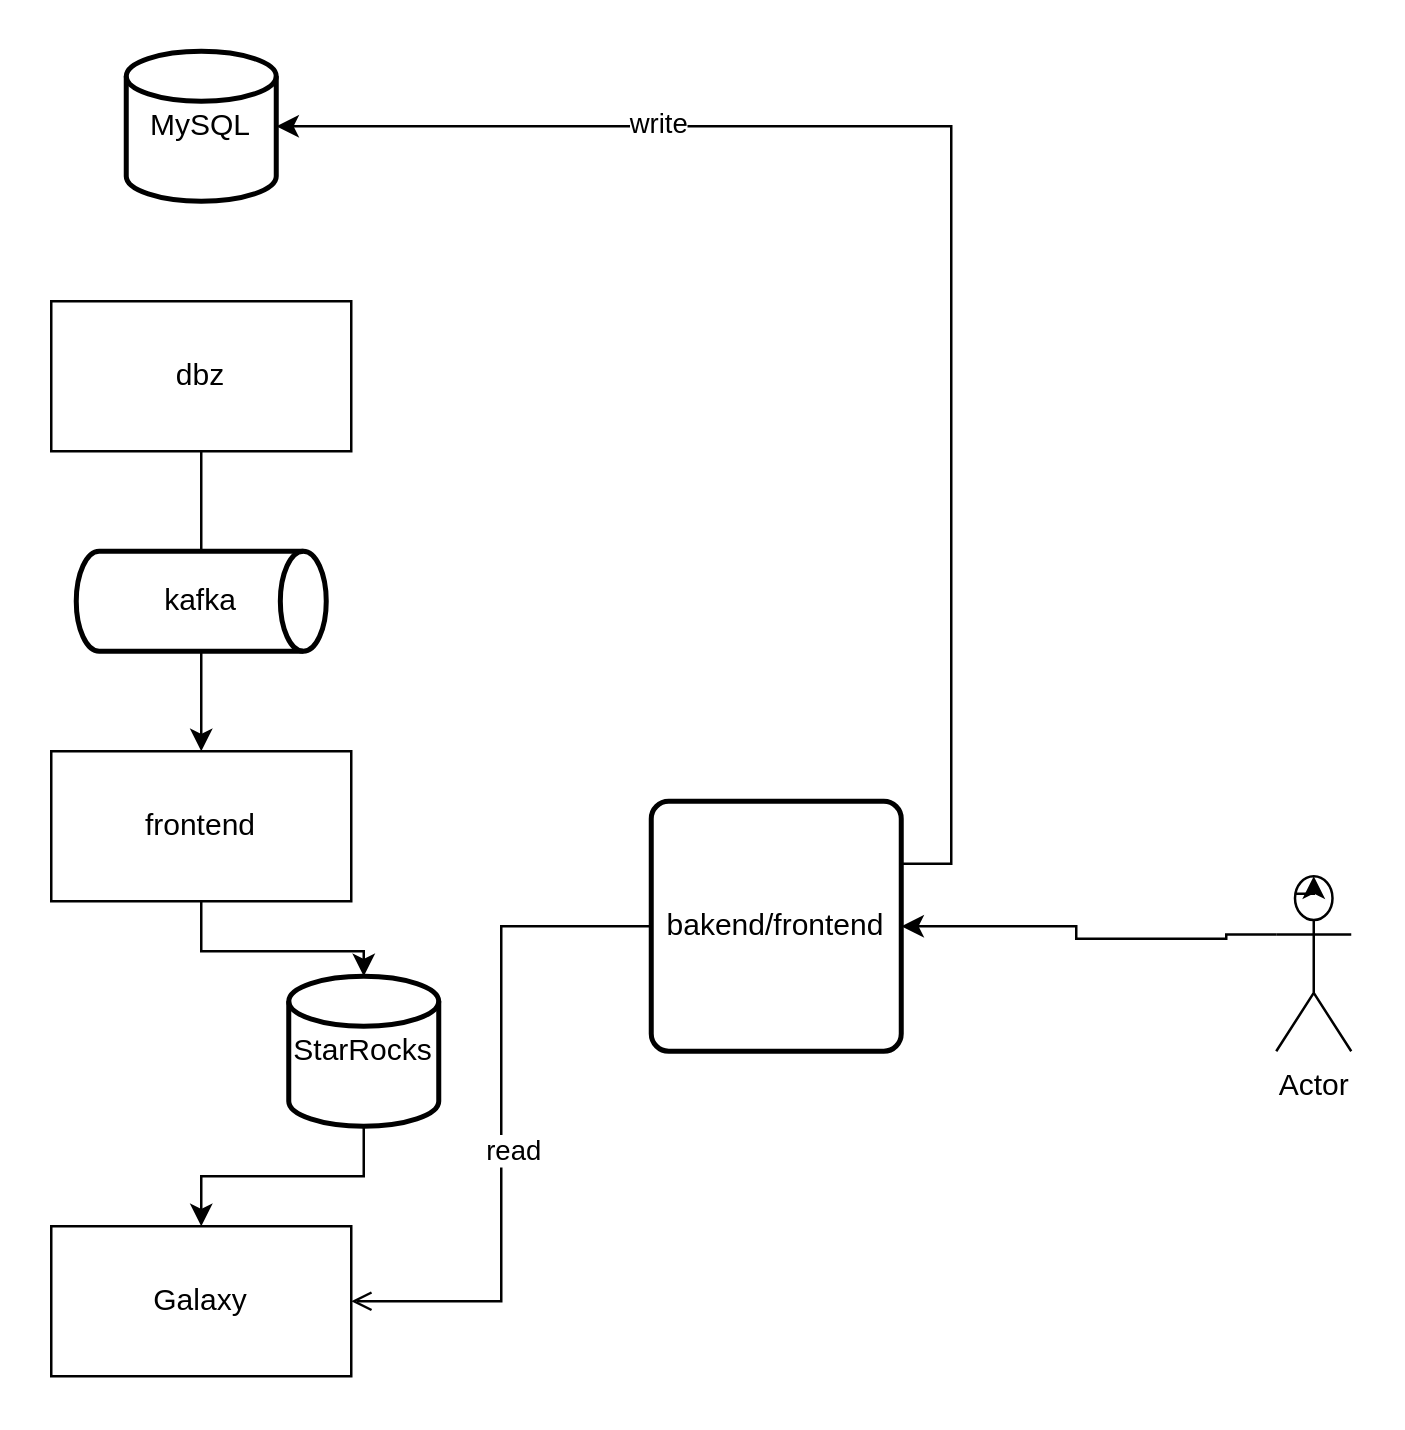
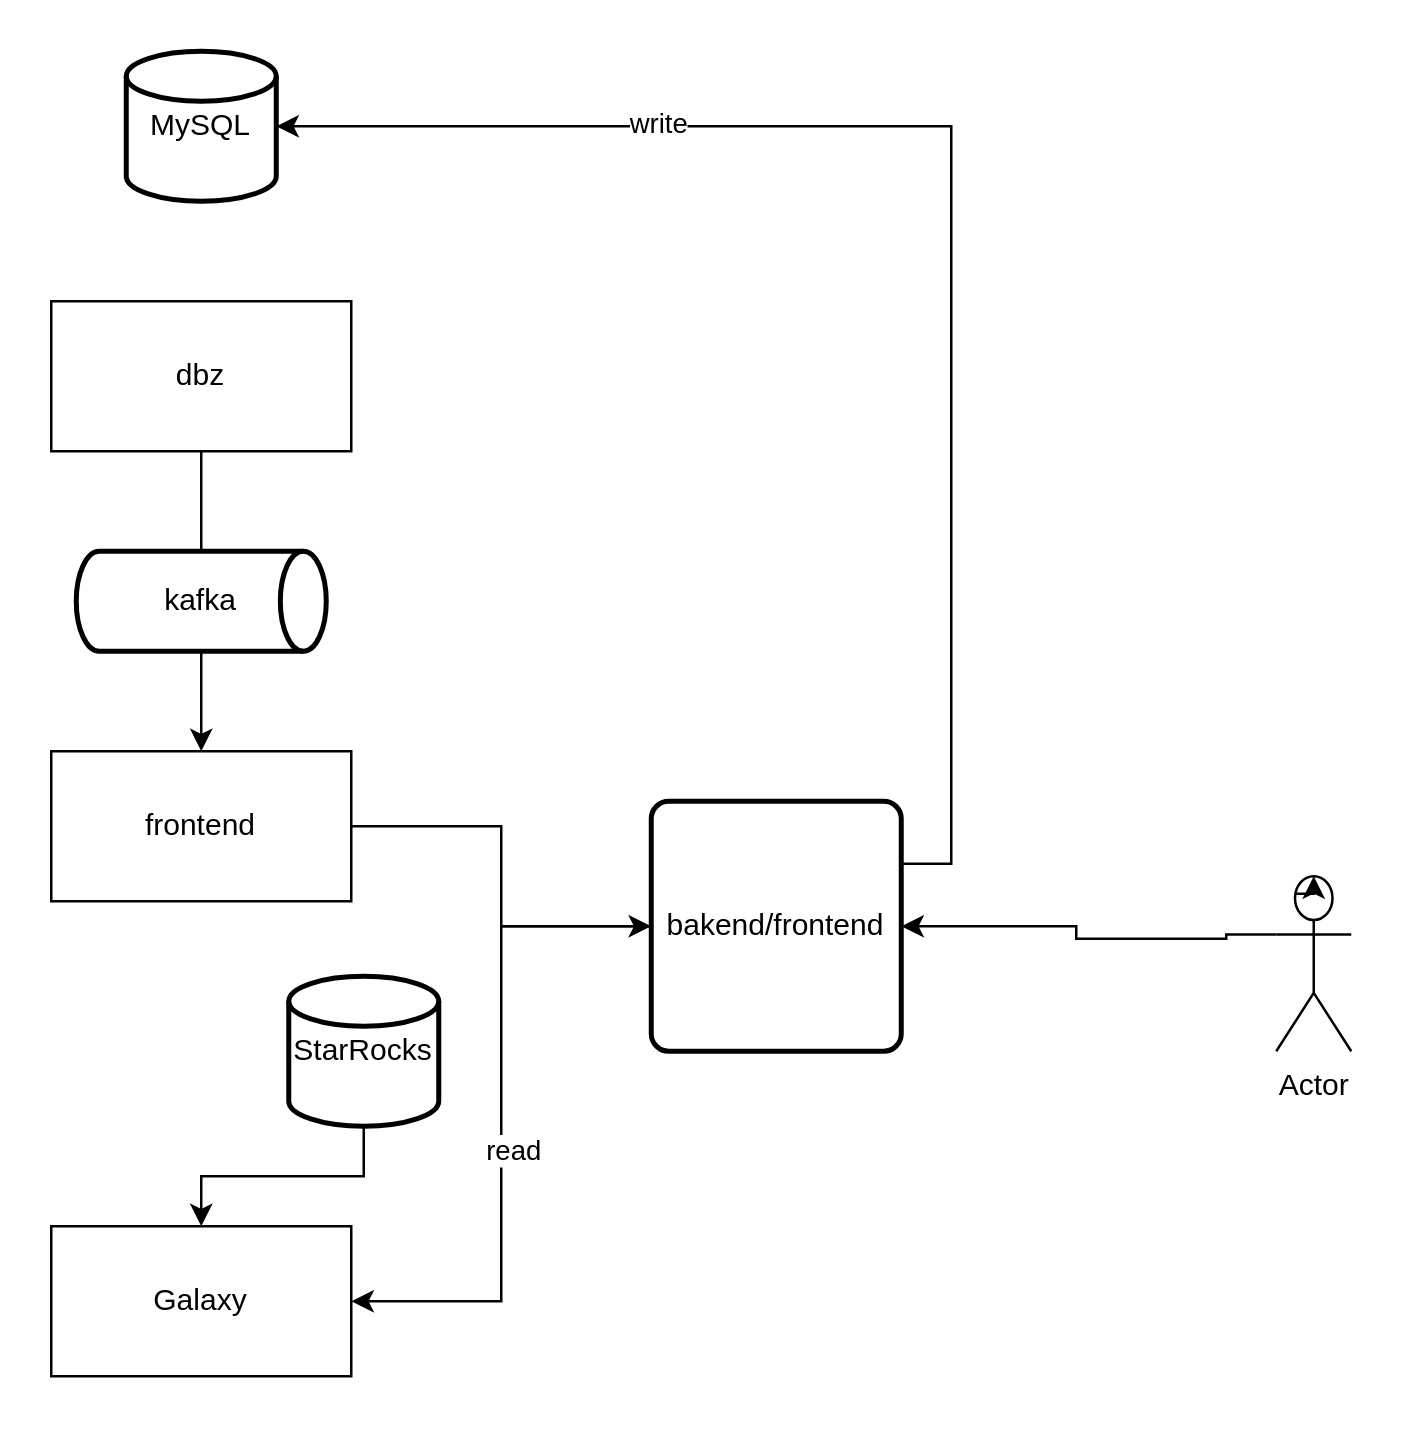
(261, 951) -> (473, 826)
(365, 1301) -> (369, 1301)
